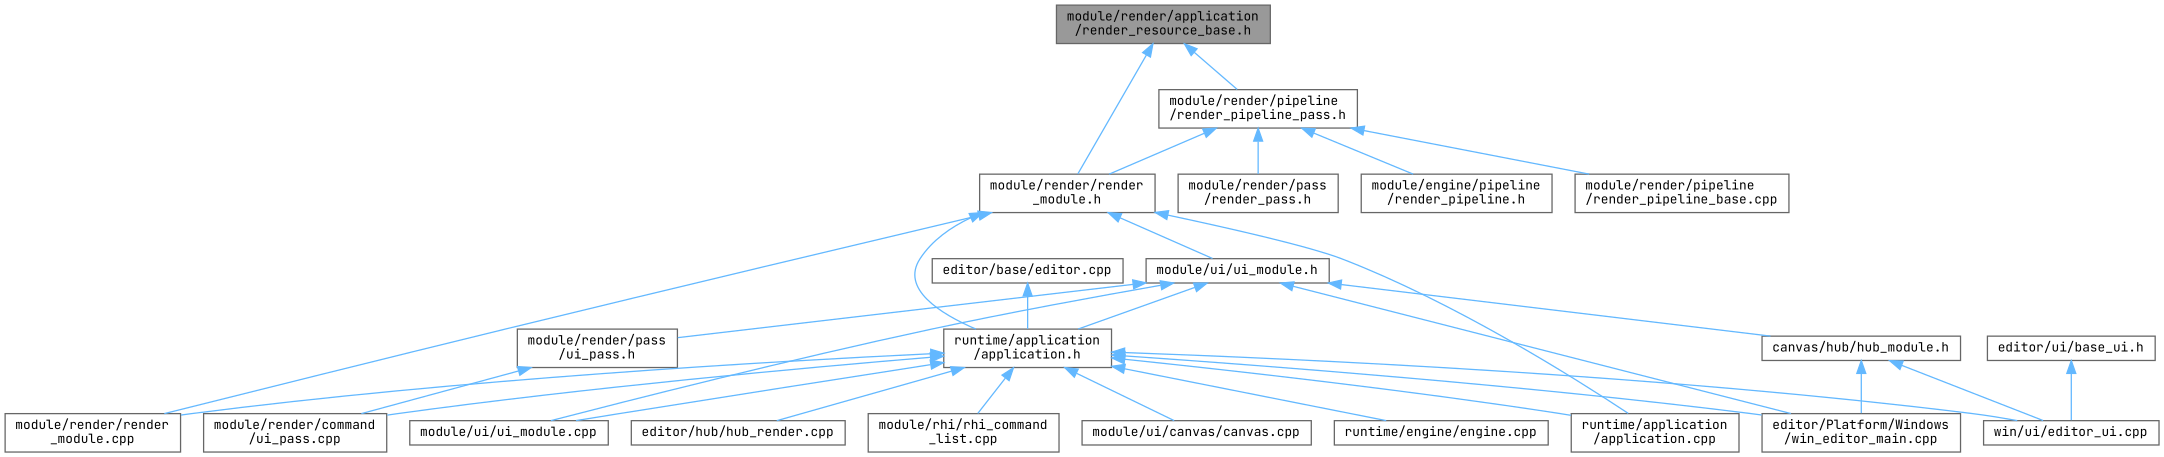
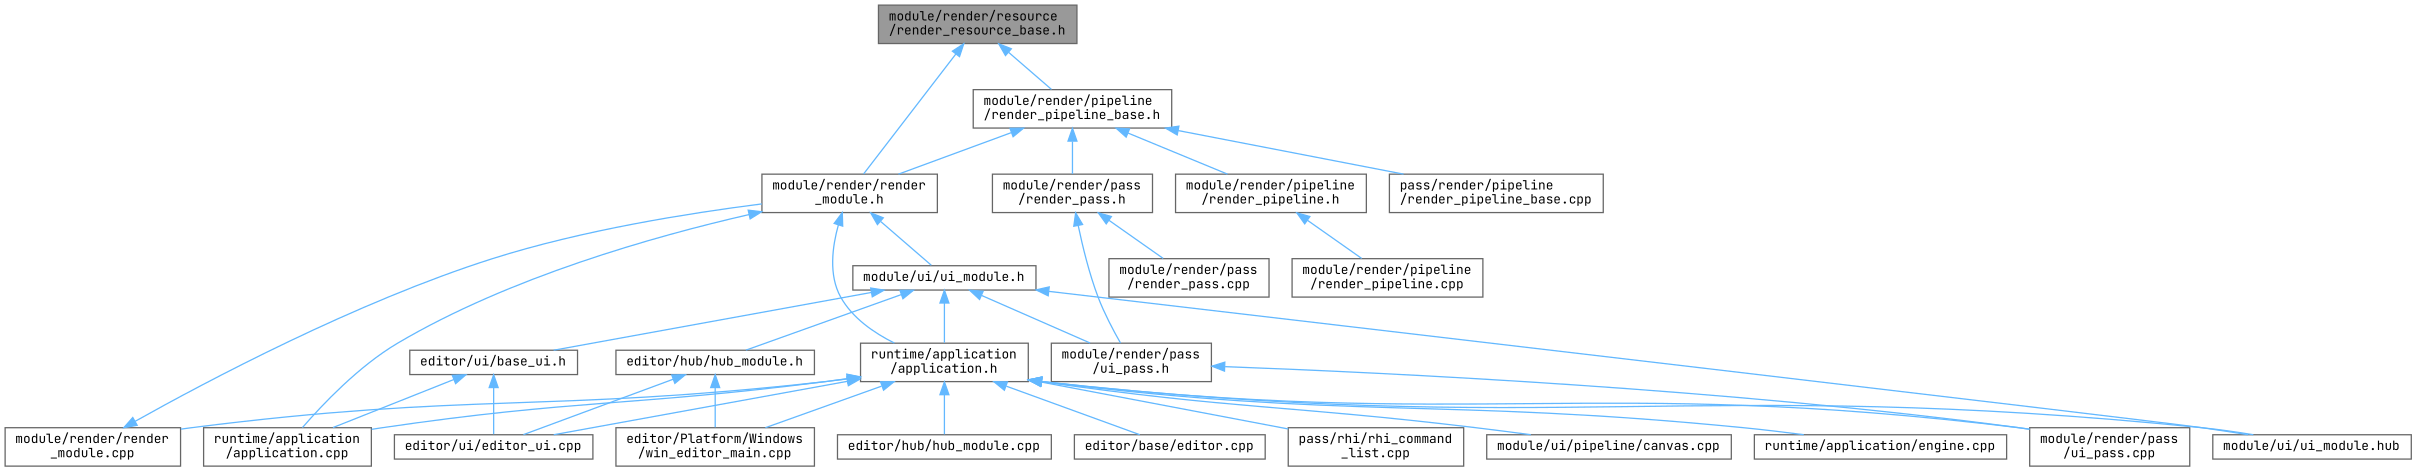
(1163, 24) -> (978, 24)
(1258, 109) -> (1072, 109)
(1457, 193) -> (1271, 193)
(1682, 193) -> (1496, 193)
none -> (1189, 278)
none -> (1387, 278)
none -> (1094, 286)
(571, 313) -> (437, 278)
(1028, 318) -> (1073, 410)
(1861, 348) -> (715, 362)
(1542, 350) -> (713, 321)
none -> (402, 400)
(295, 433) -> (2110, 447)
(509, 433) -> (2312, 447)
(738, 433) -> (944, 447)
(964, 433) -> (1376, 447)
(1197, 433) -> (1609, 447)
(1441, 433) -> (1880, 447)
(2071, 433) -> (494, 447)
